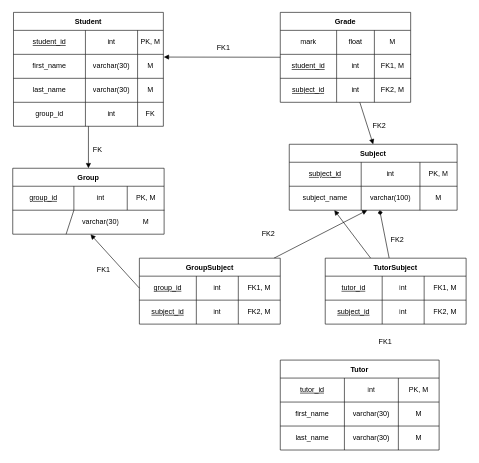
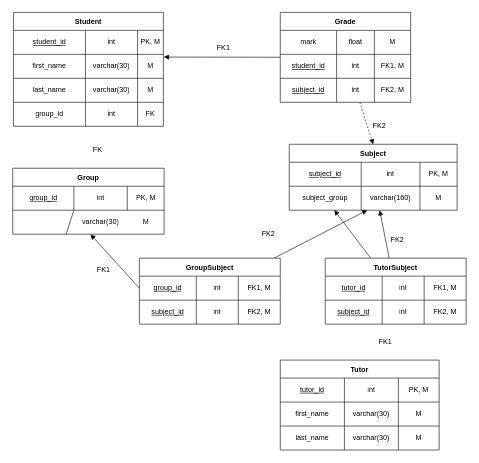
(366, 121) -> (366, 121)
(89, 145) -> none
(326, 198) -> (326, 198)
(391, 198) -> (391, 198)
(381, 216) -> (381, 216)
